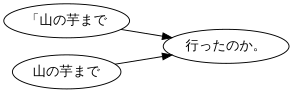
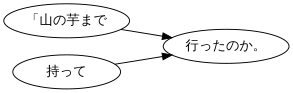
(67, 72) -> (67, 72)
